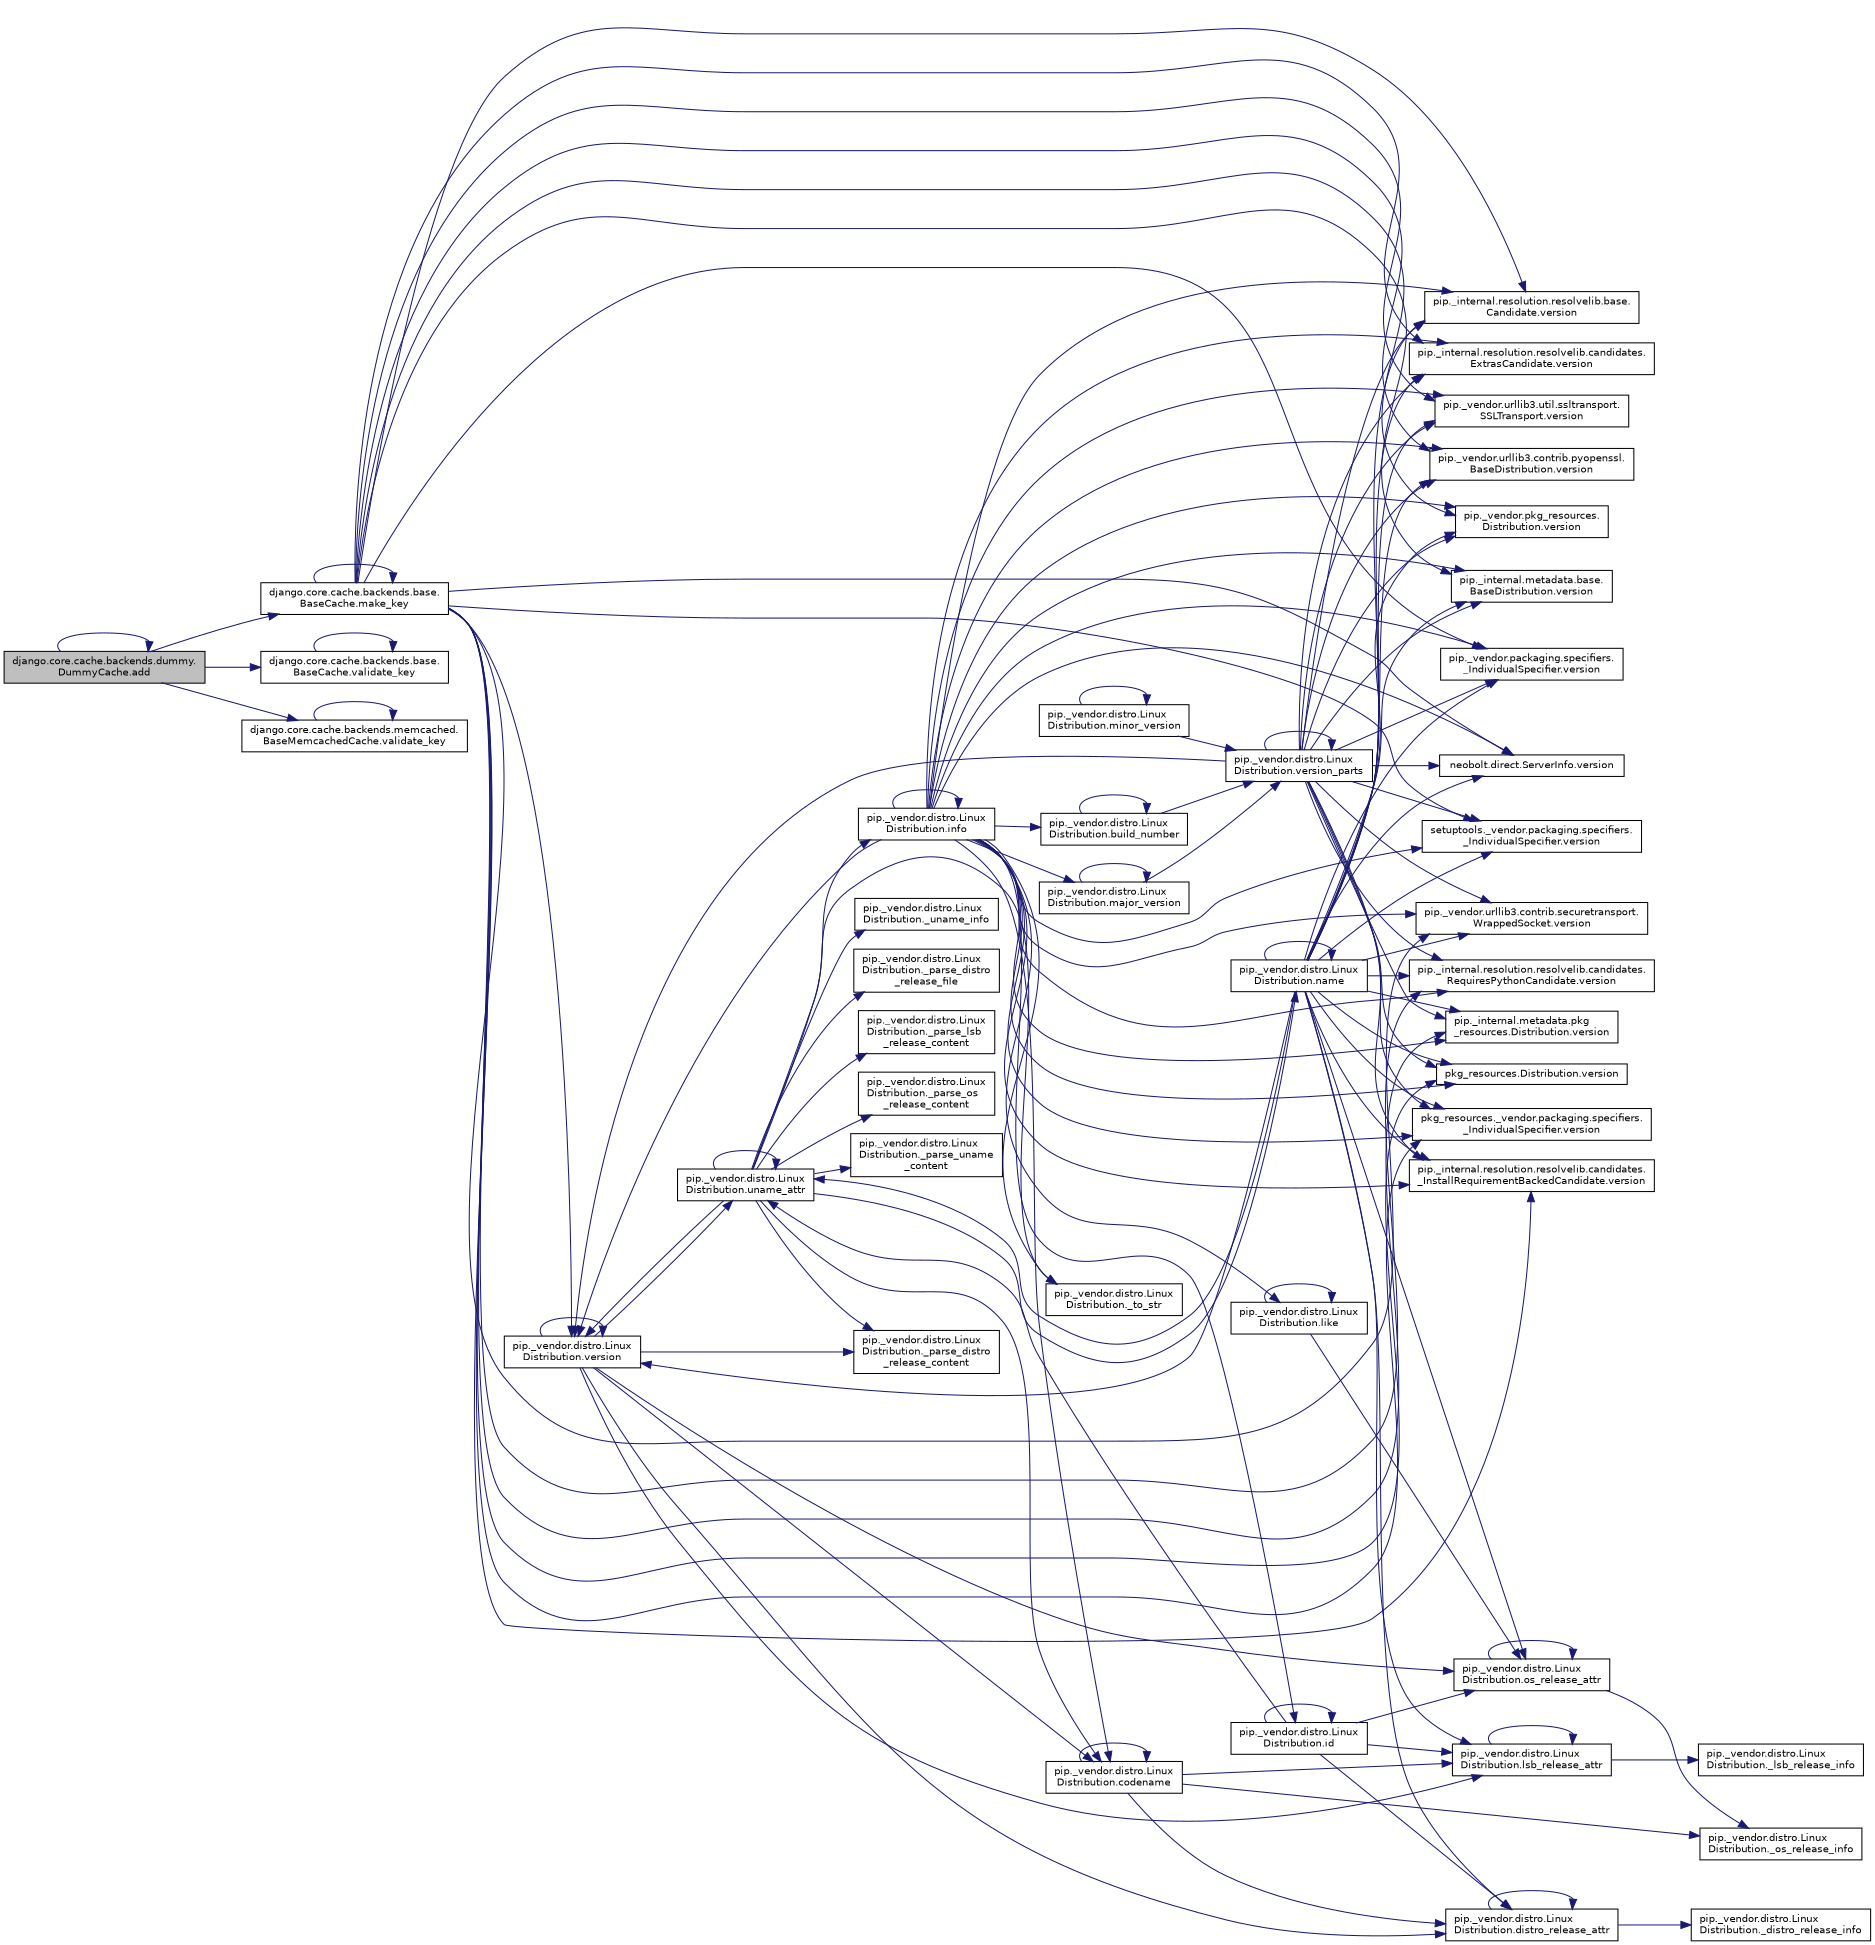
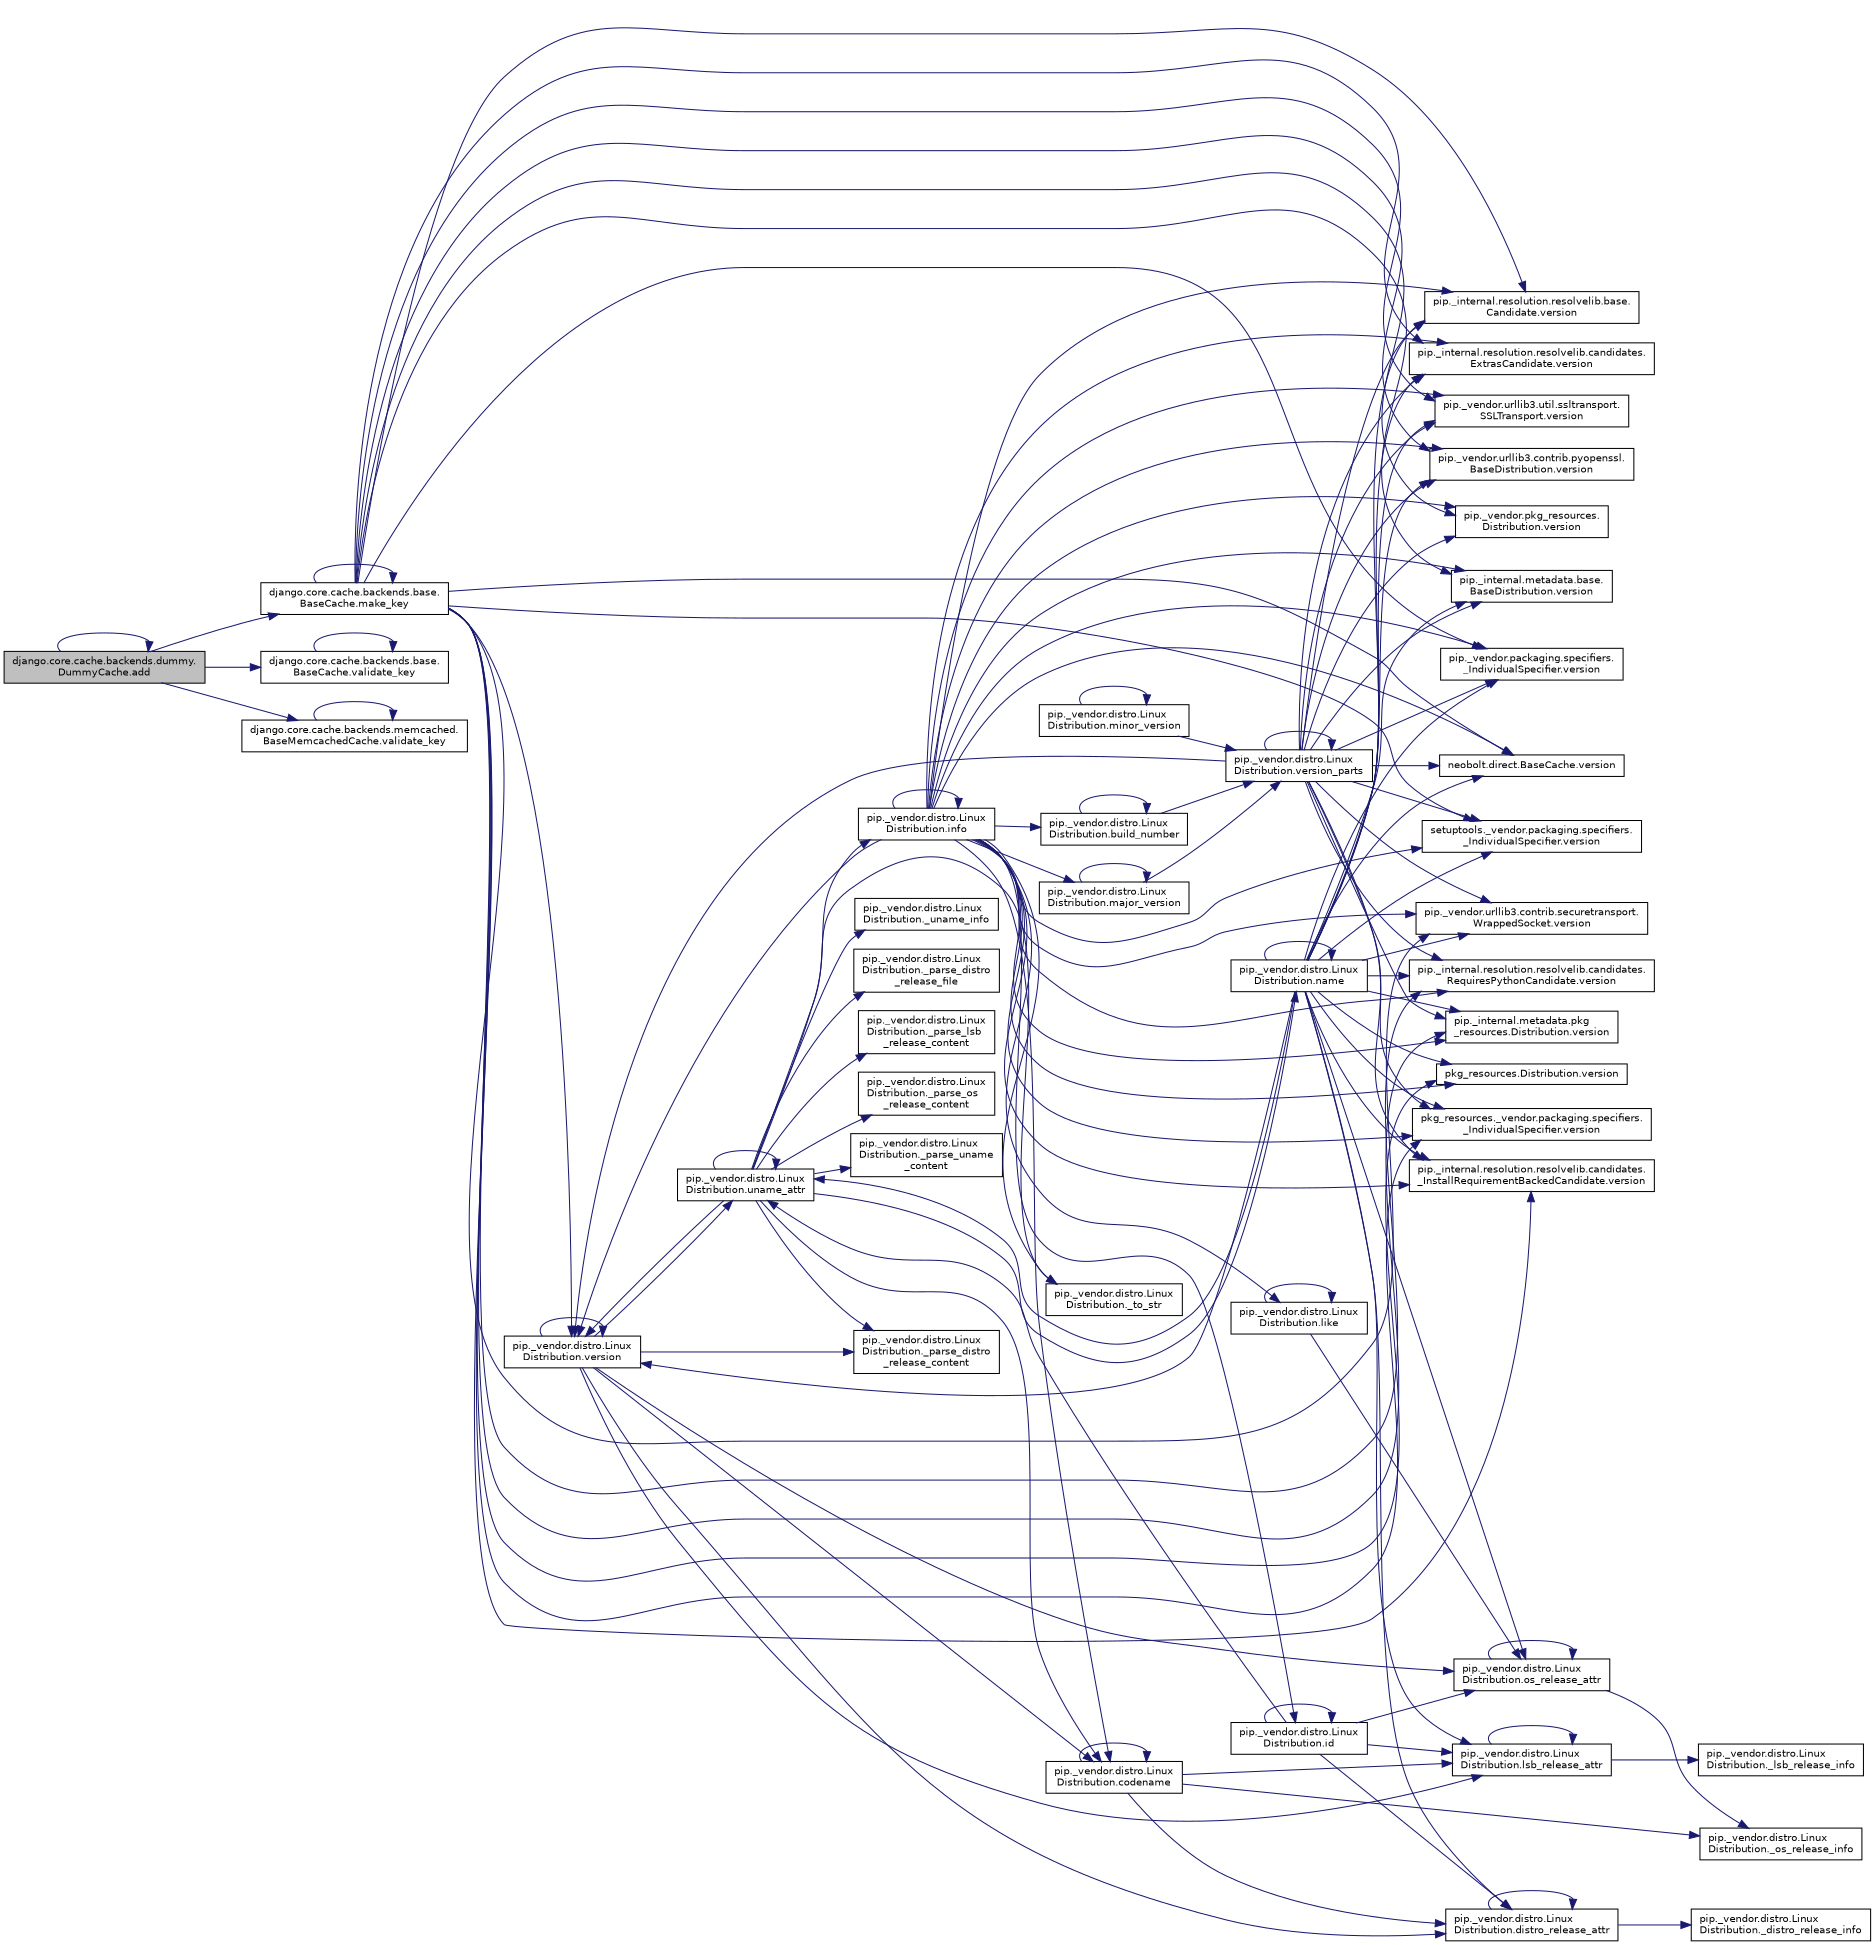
(1380, 740) -> none
(1532, 766) -> (1532, 766)
(1370, 925) -> none
